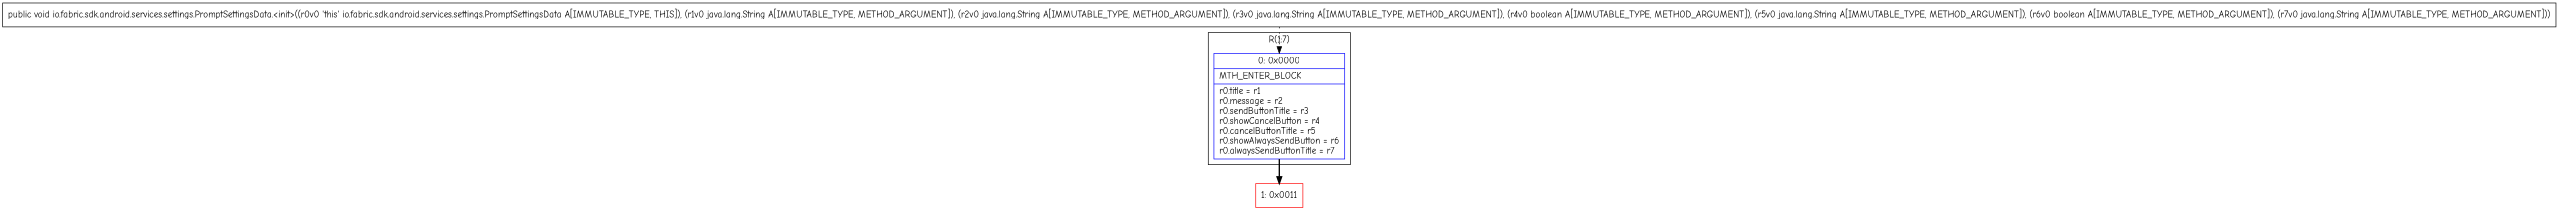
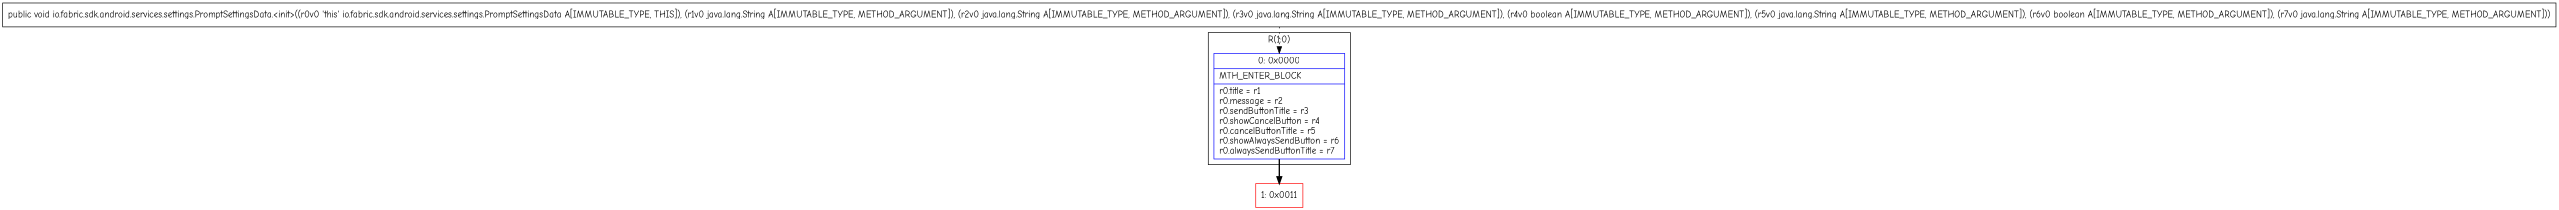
(1279, 40) -> (1279, 40)
